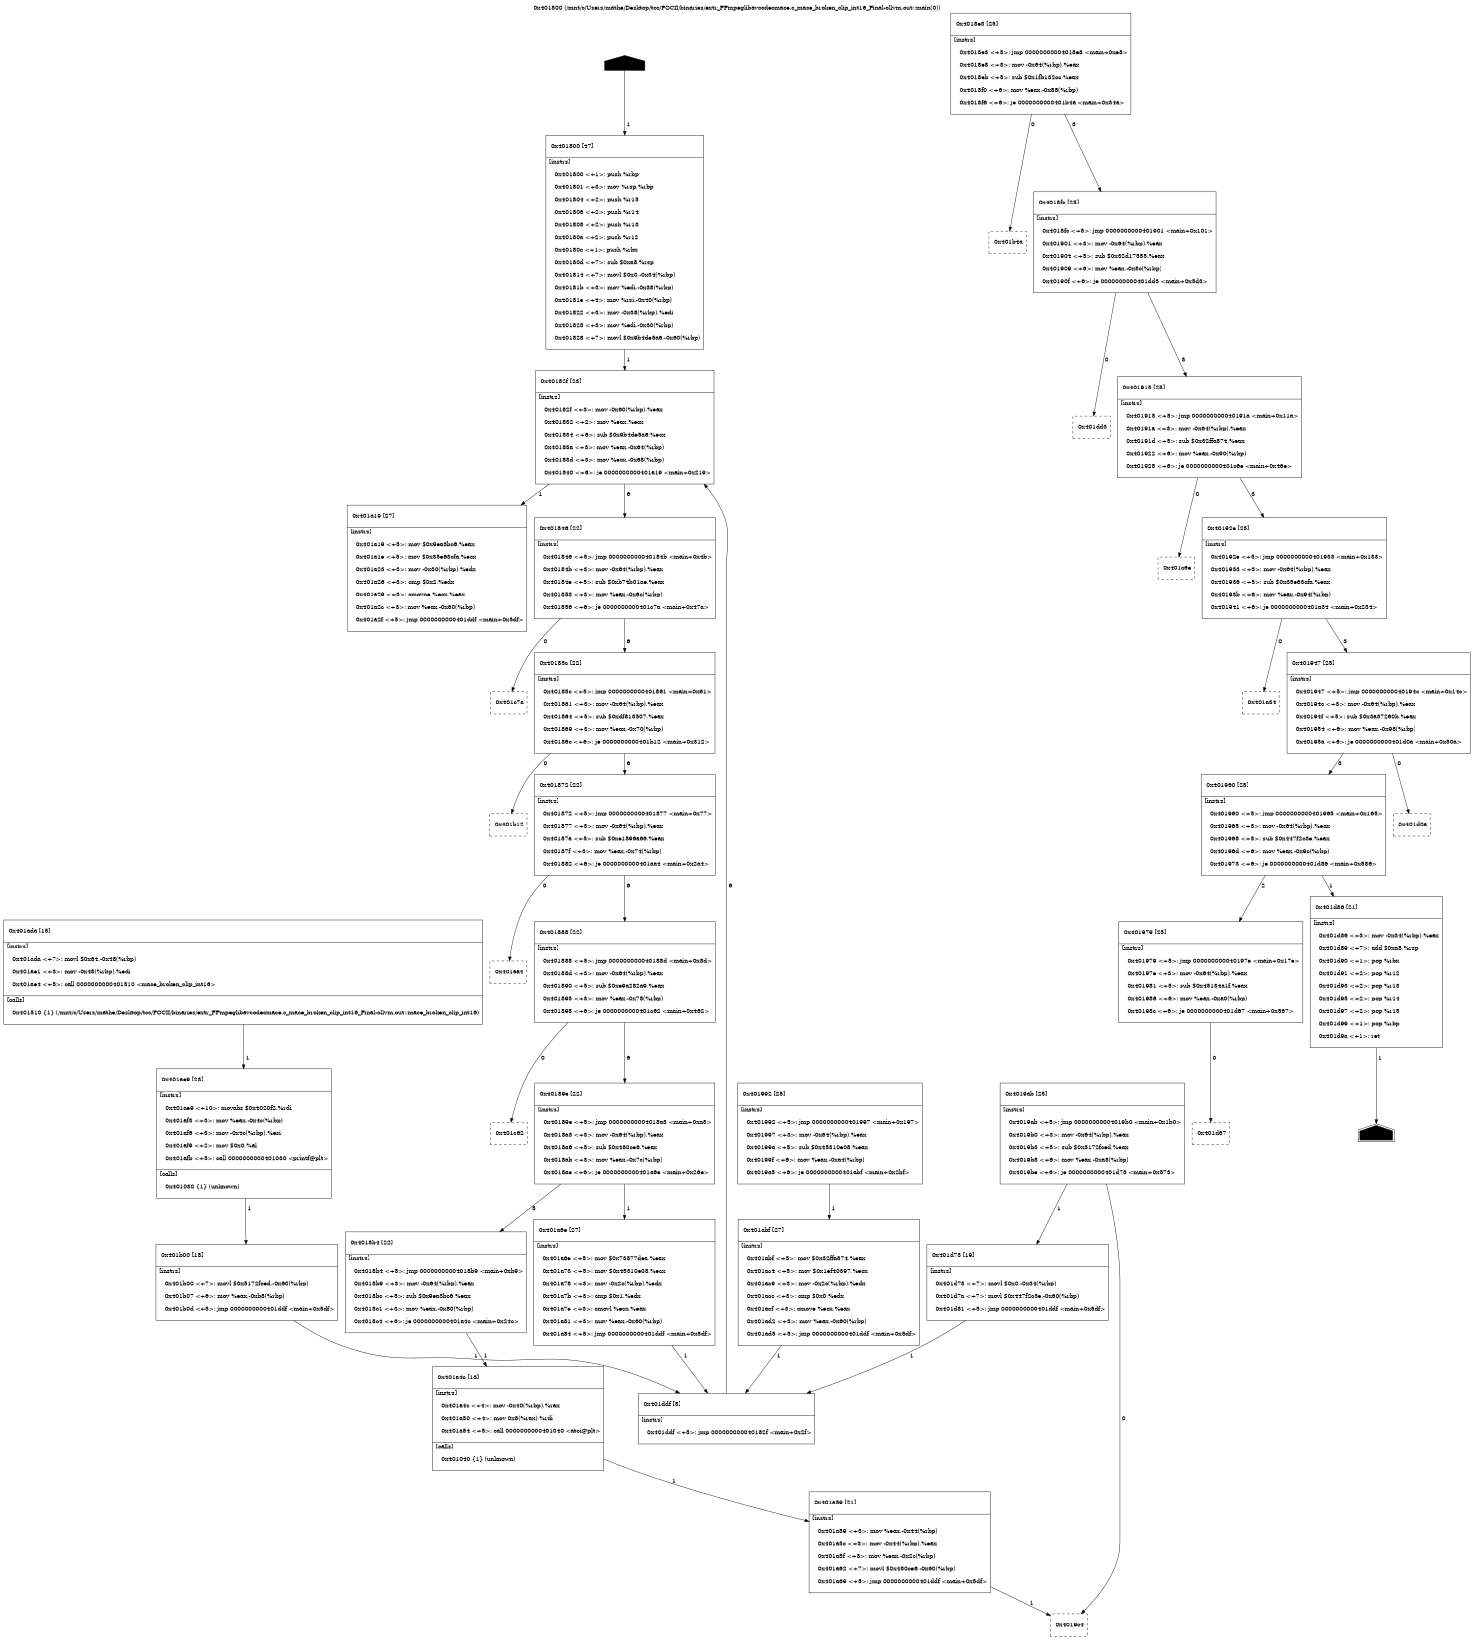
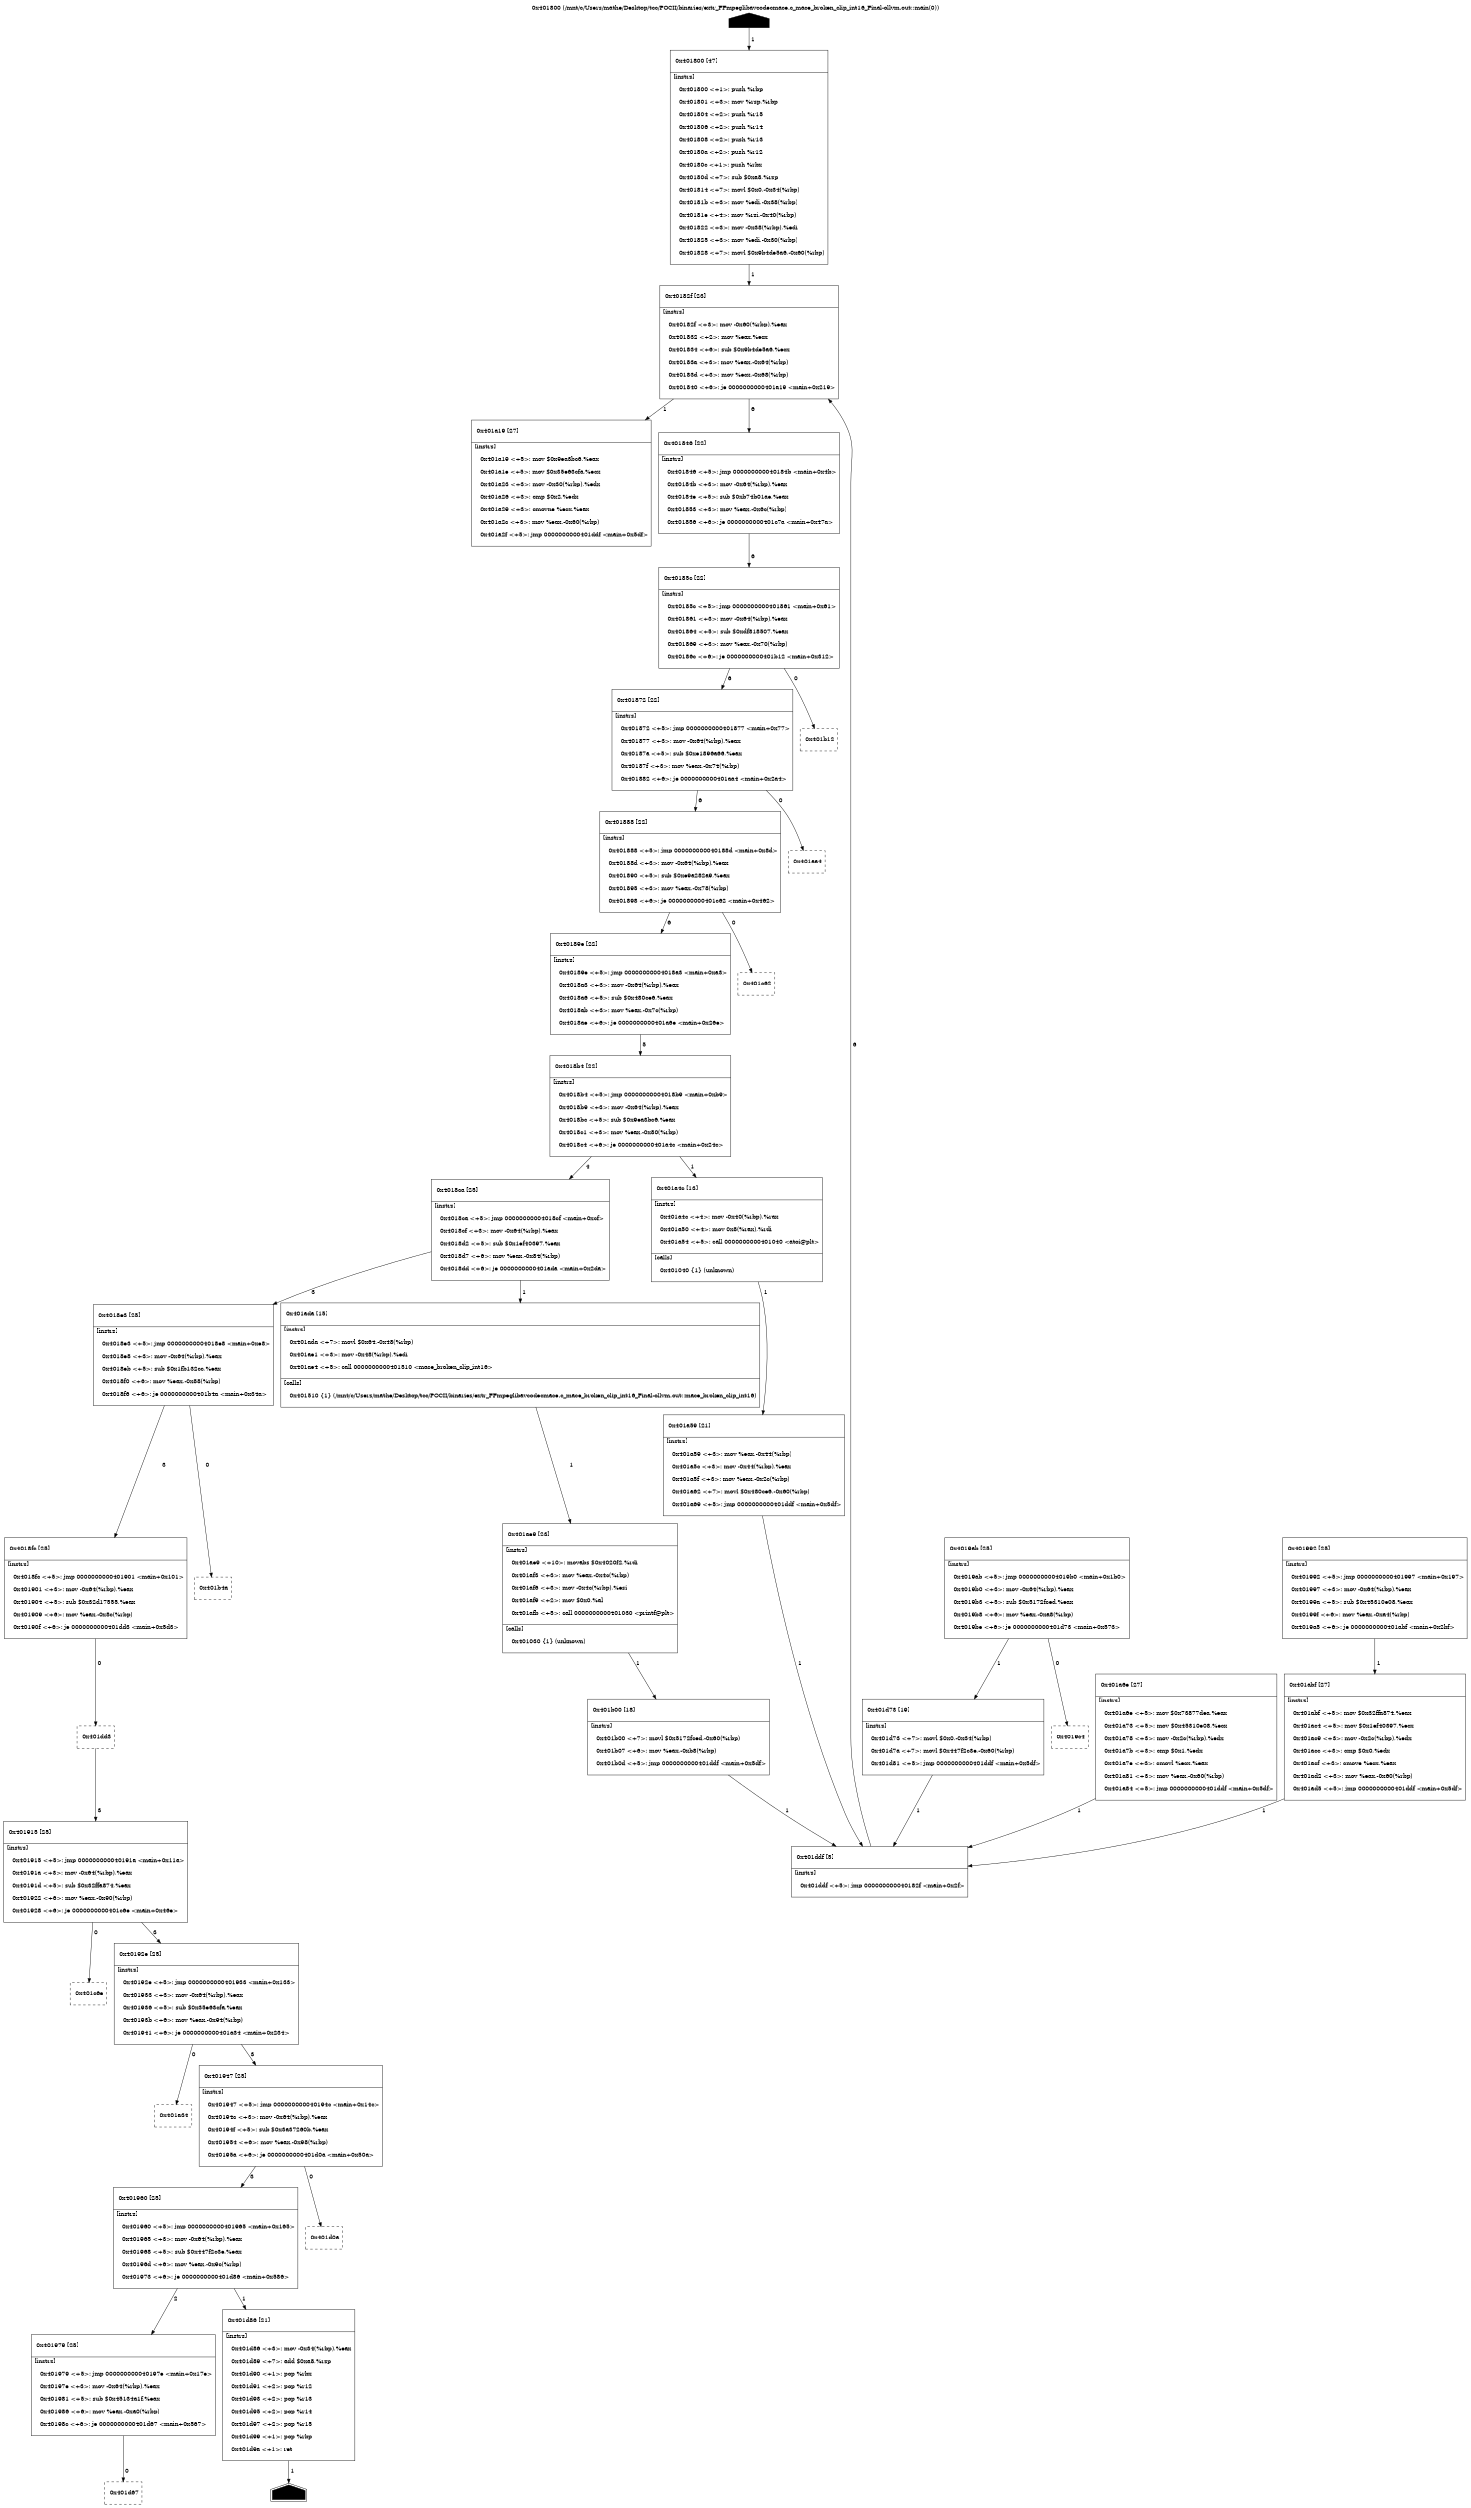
(1166, 333) -> (96, 1783)
(509, 703) -> none
(625, 1200) -> none
none -> (520, 1230)
(1019, 1600) -> (801, 1683)
